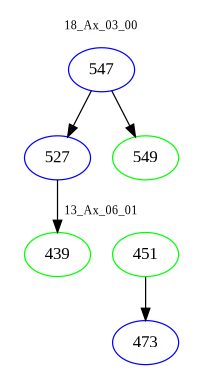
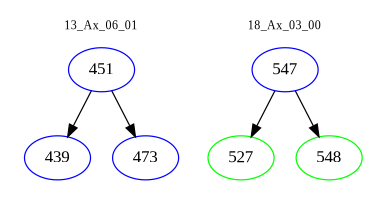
(58, 158) -> (241, 158)
(146, 158) -> (329, 158)
(58, 207) -> (82, 108)
(58, 255) -> (58, 158)
(146, 255) -> (102, 70)
